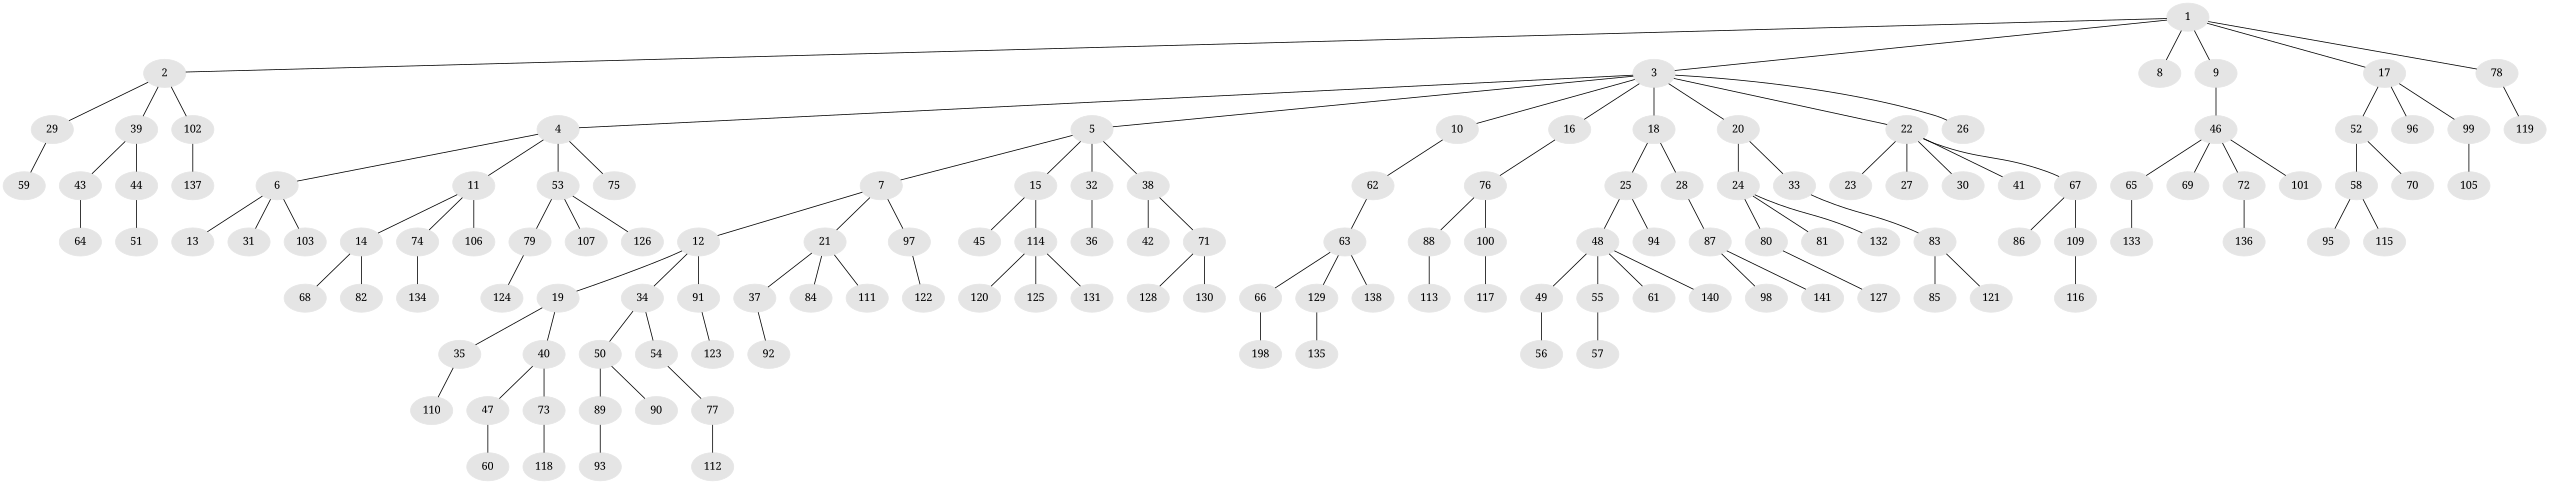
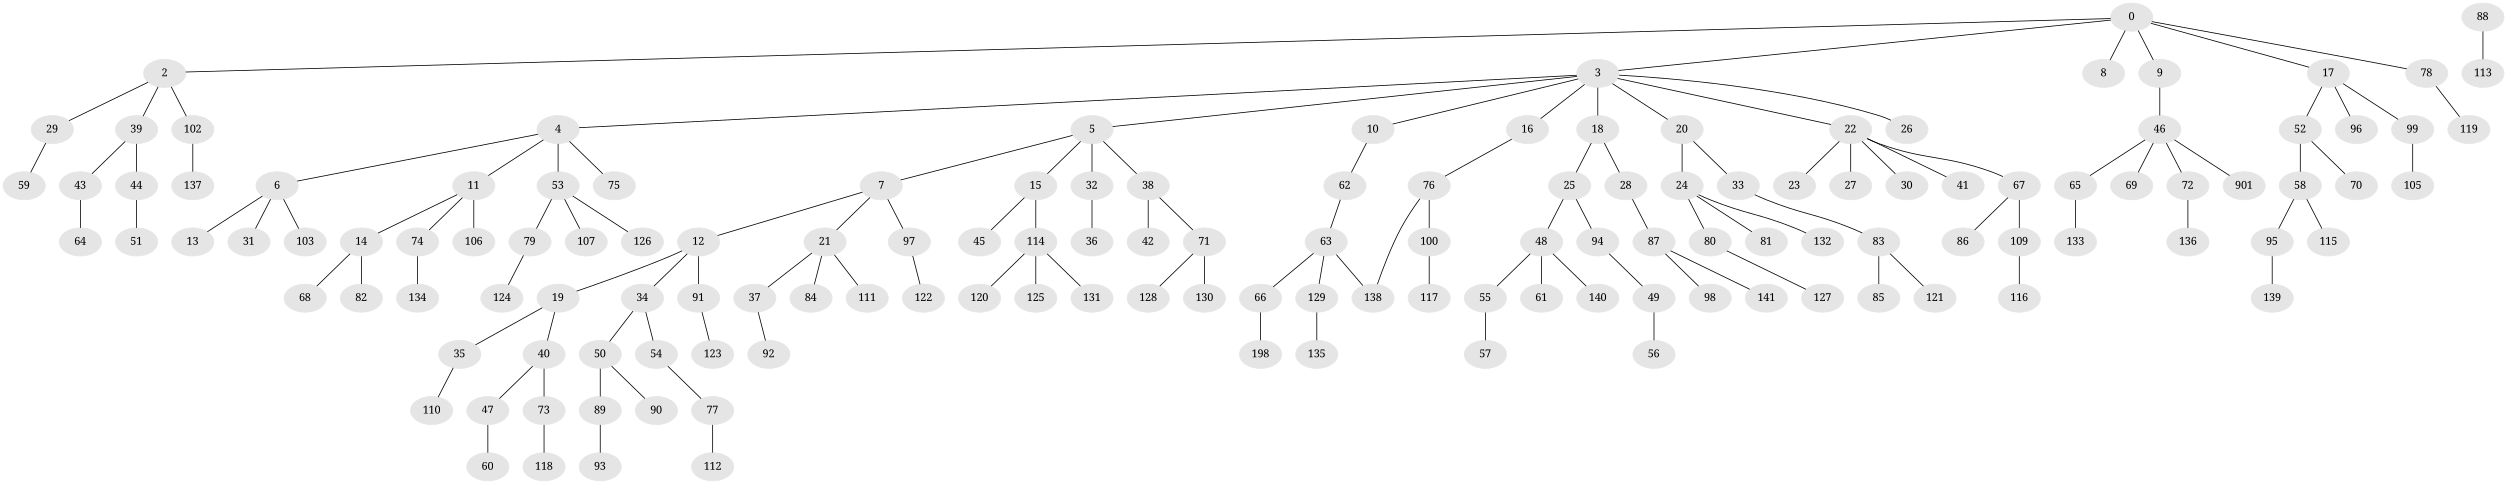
(2188, 17) -> (2132, 17)
(2300, 186) -> (2244, 186)
(1457, 214) -> (1395, 240)
(1570, 270) -> (1626, 270)
none -> (2272, 298)
